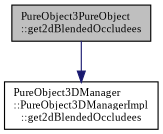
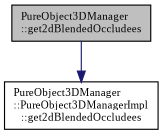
(81, 23) -> (81, 23)
